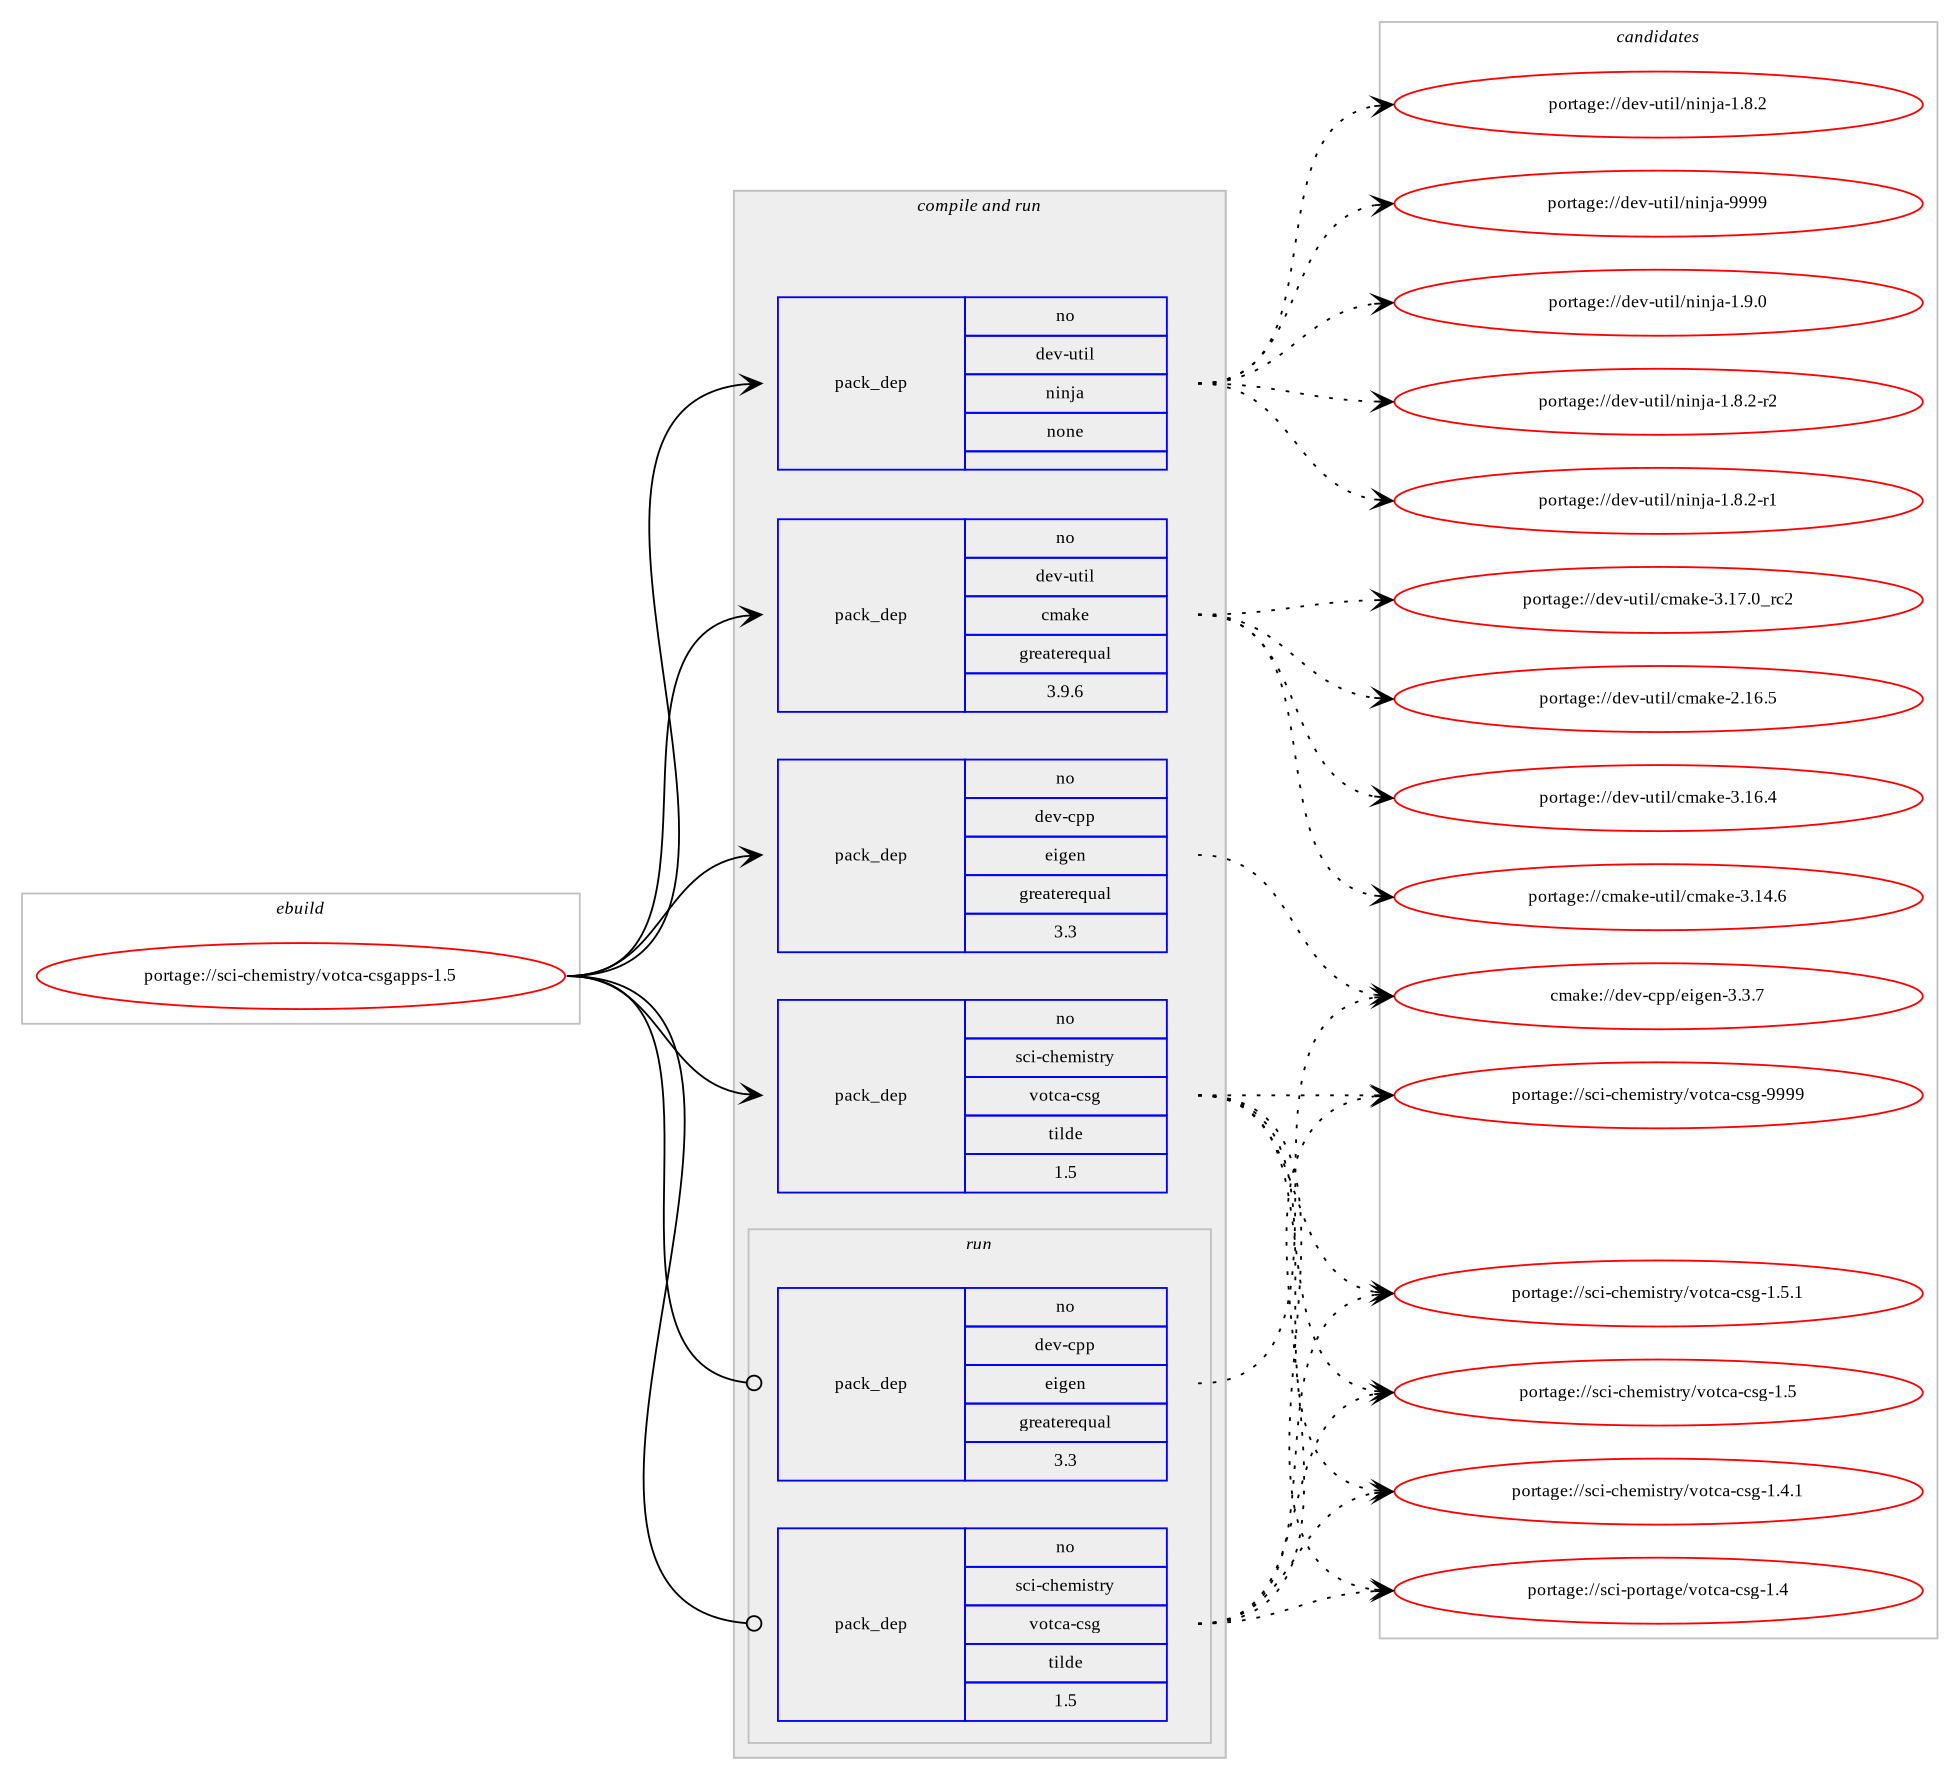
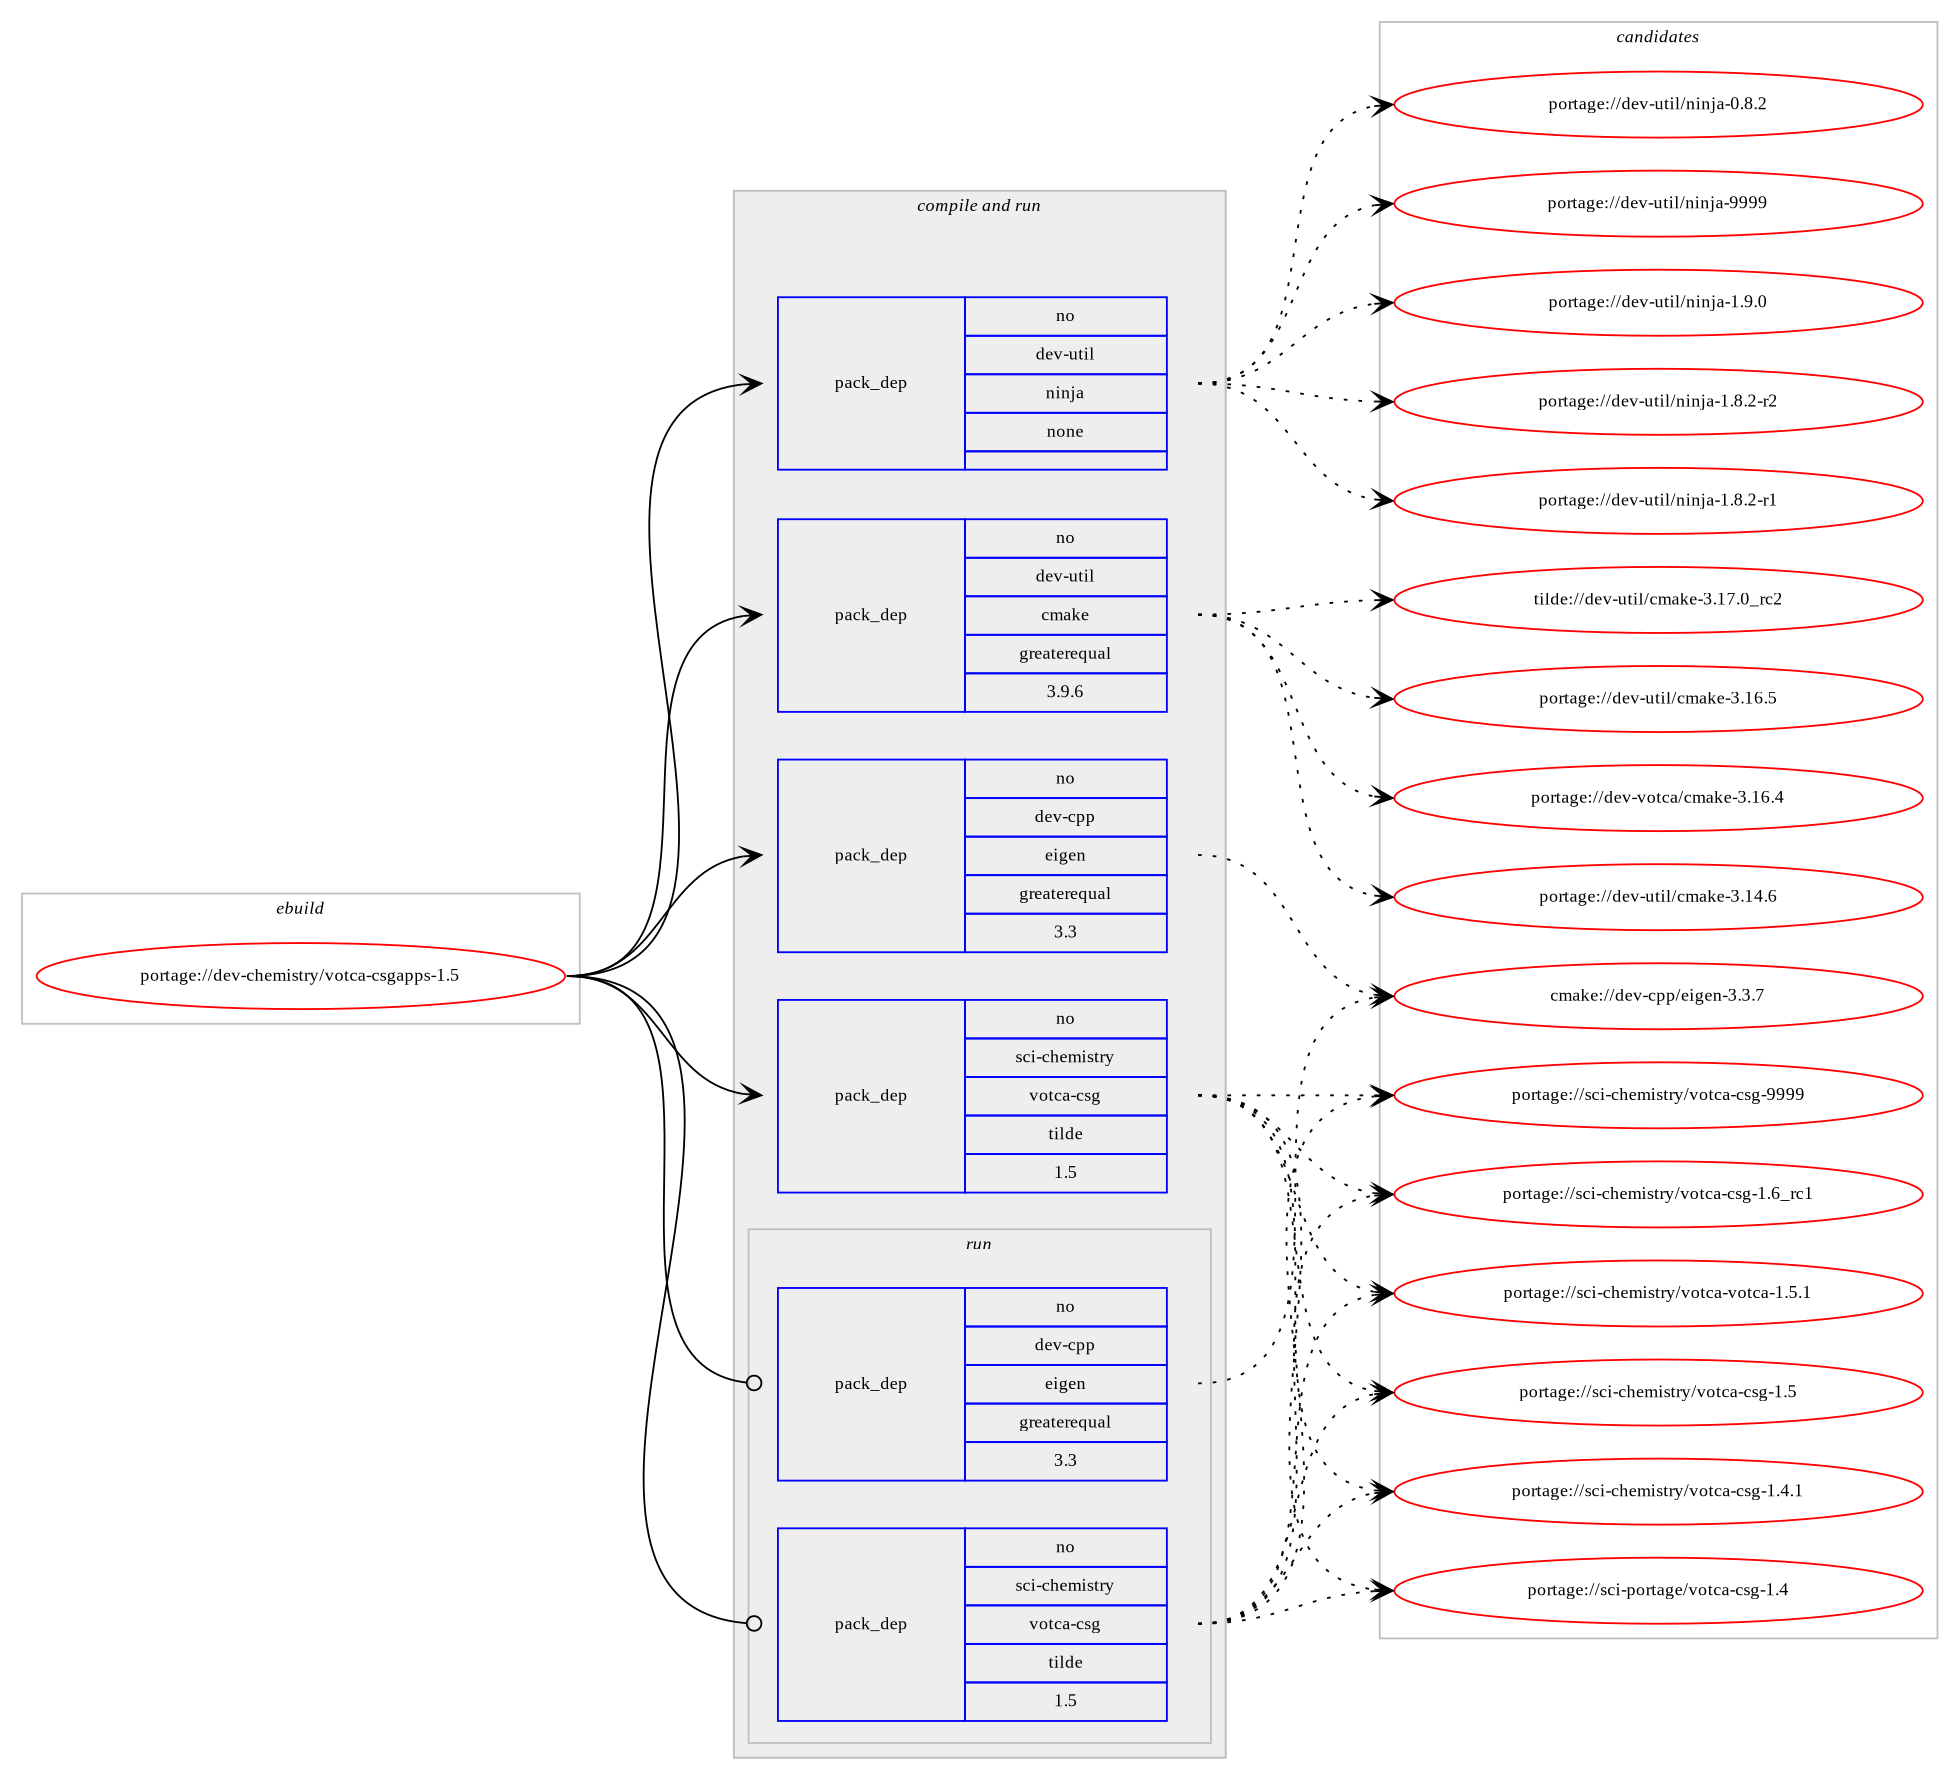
(1659, 105) -> (1659, 105)
(1659, 600) -> (1659, 600)
(1659, 699) -> (1659, 699)
(1659, 798) -> (1659, 798)
(1659, 897) -> (1659, 897)
(301, 976) -> (301, 976)
none -> (1659, 1194)
(1659, 1293) -> (1659, 1293)
